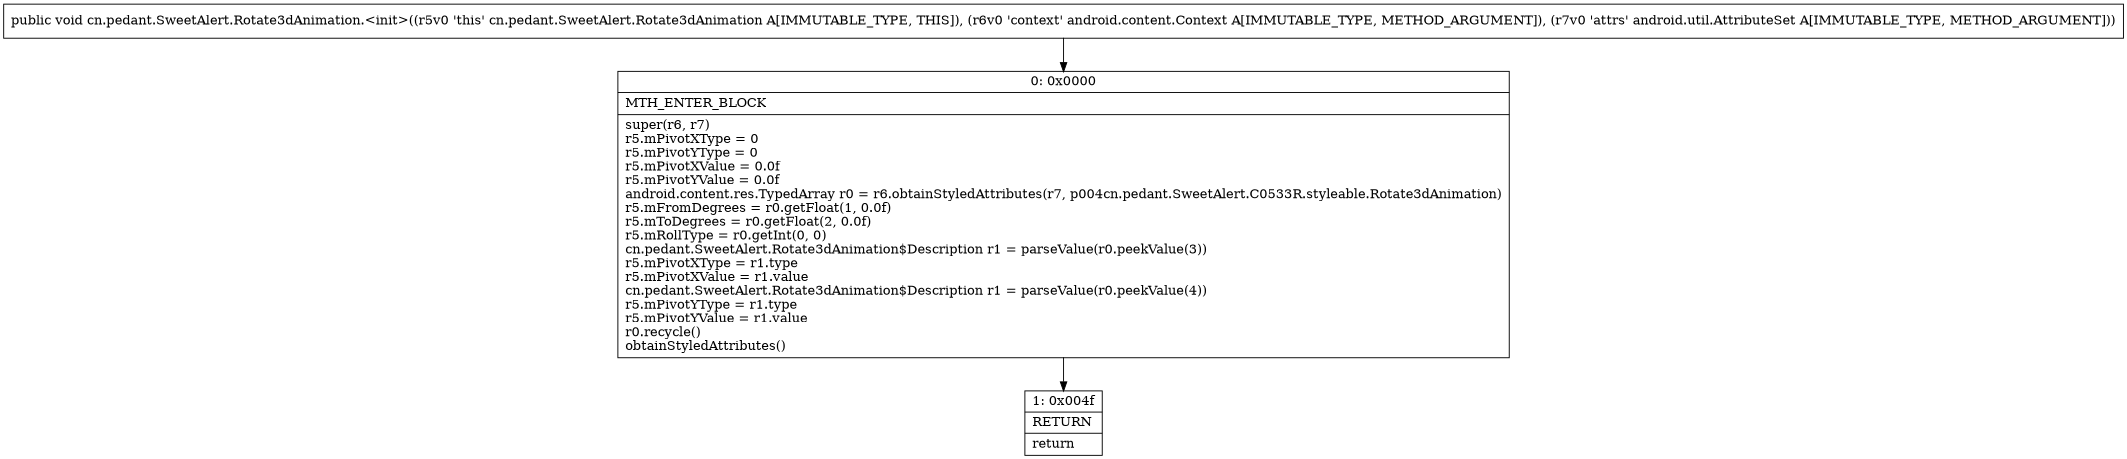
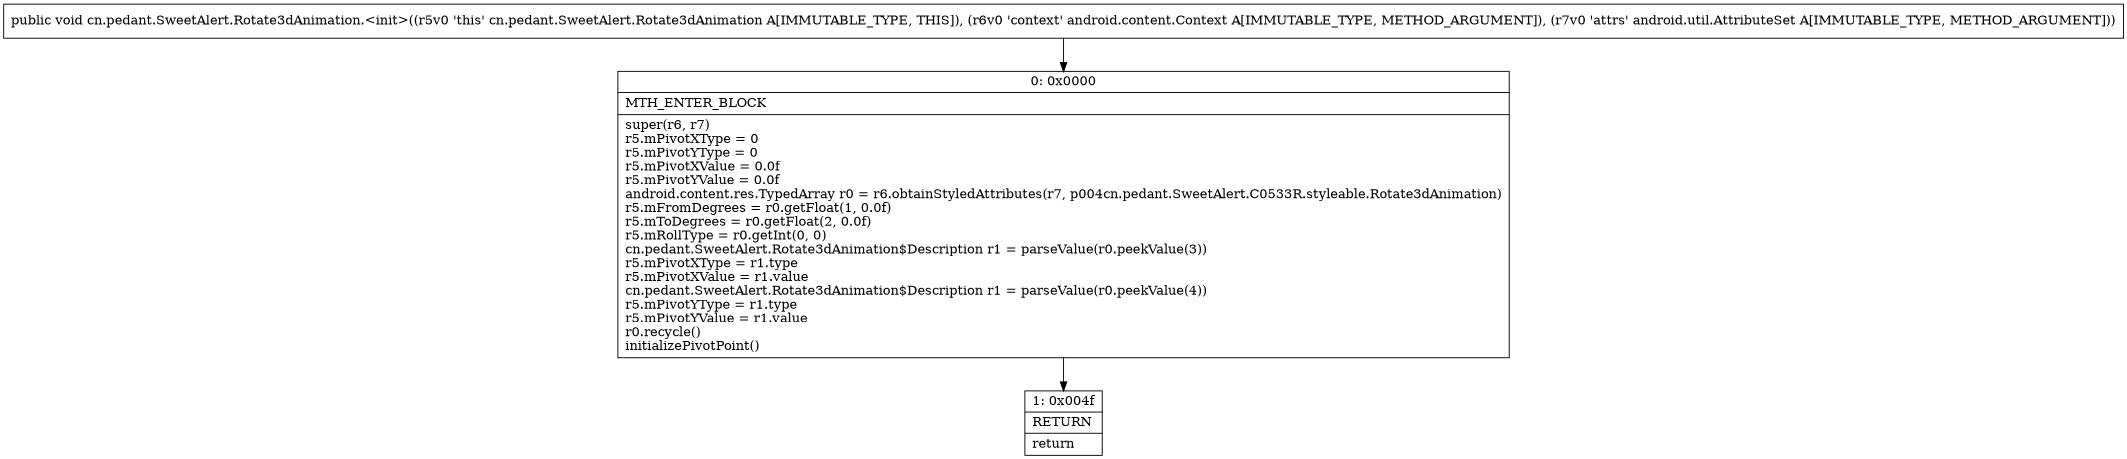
(706, 346) -> (692, 346)
